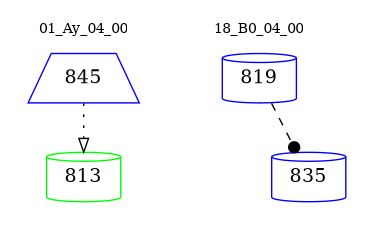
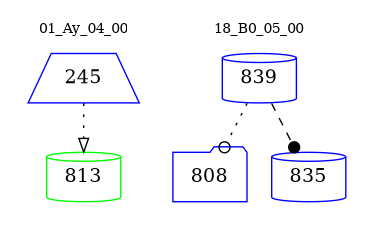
(259, 30) -> (259, 30)
(84, 78) -> (84, 78)
(259, 78) -> (259, 78)
none -> (210, 177)
